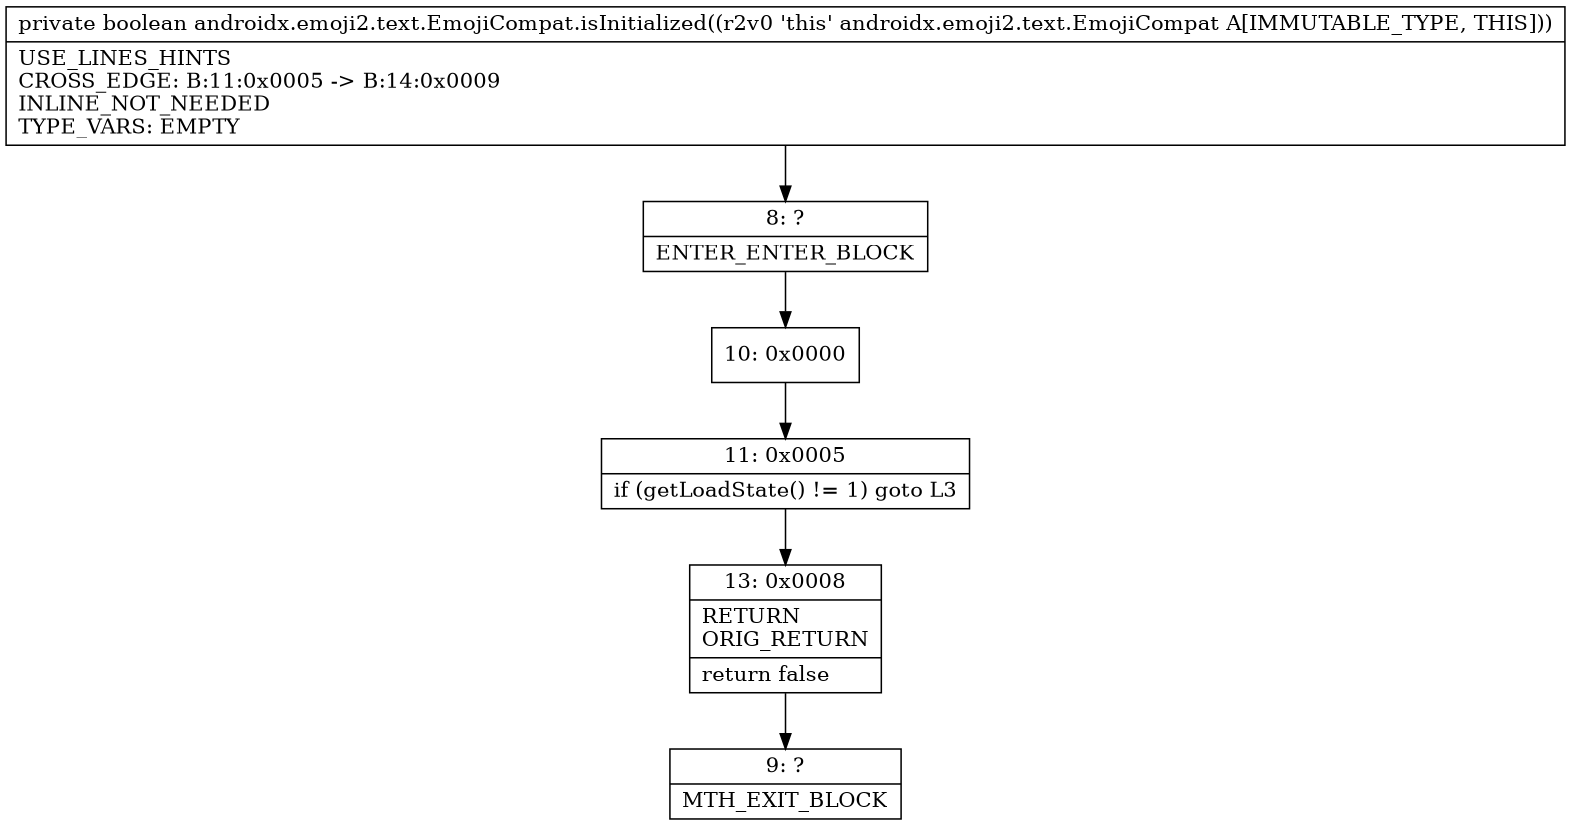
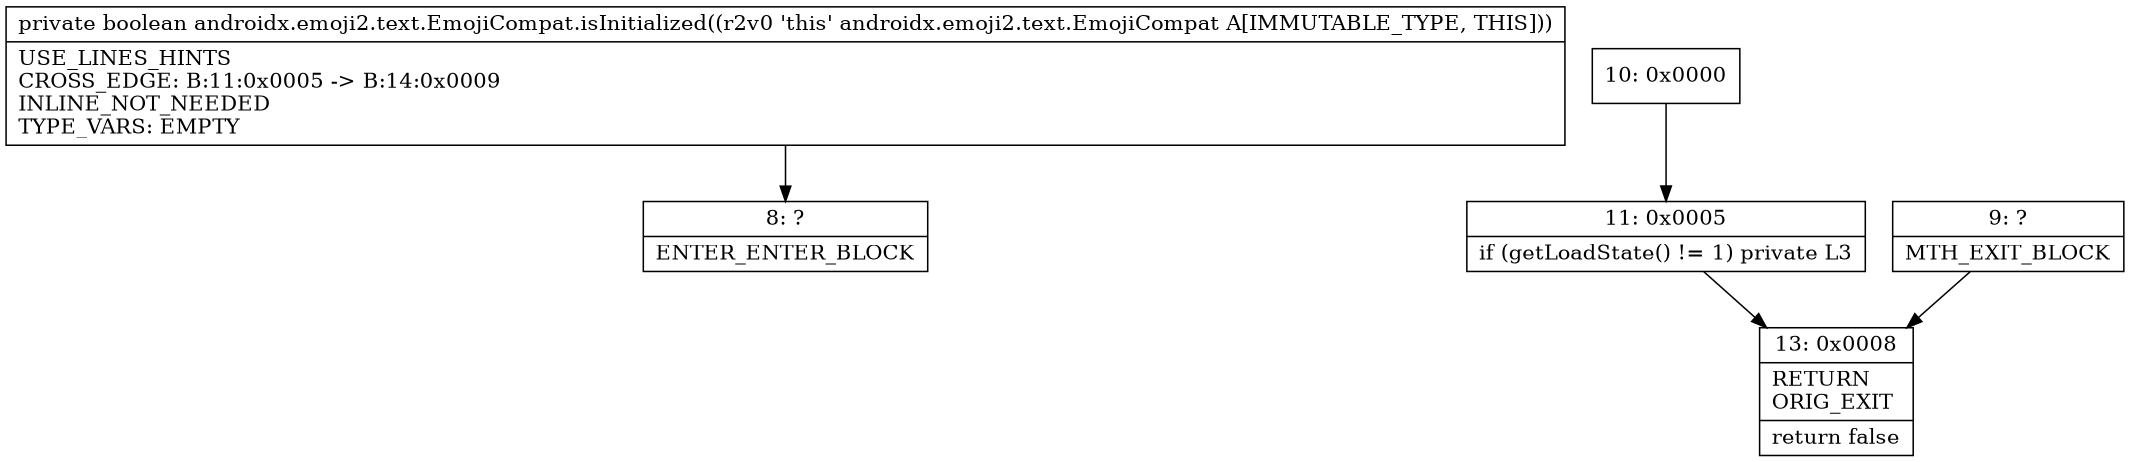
(786, 292) -> none
(786, 490) -> (1666, 253)
(786, 640) -> (1833, 402)
(786, 713) -> (1944, 295)
